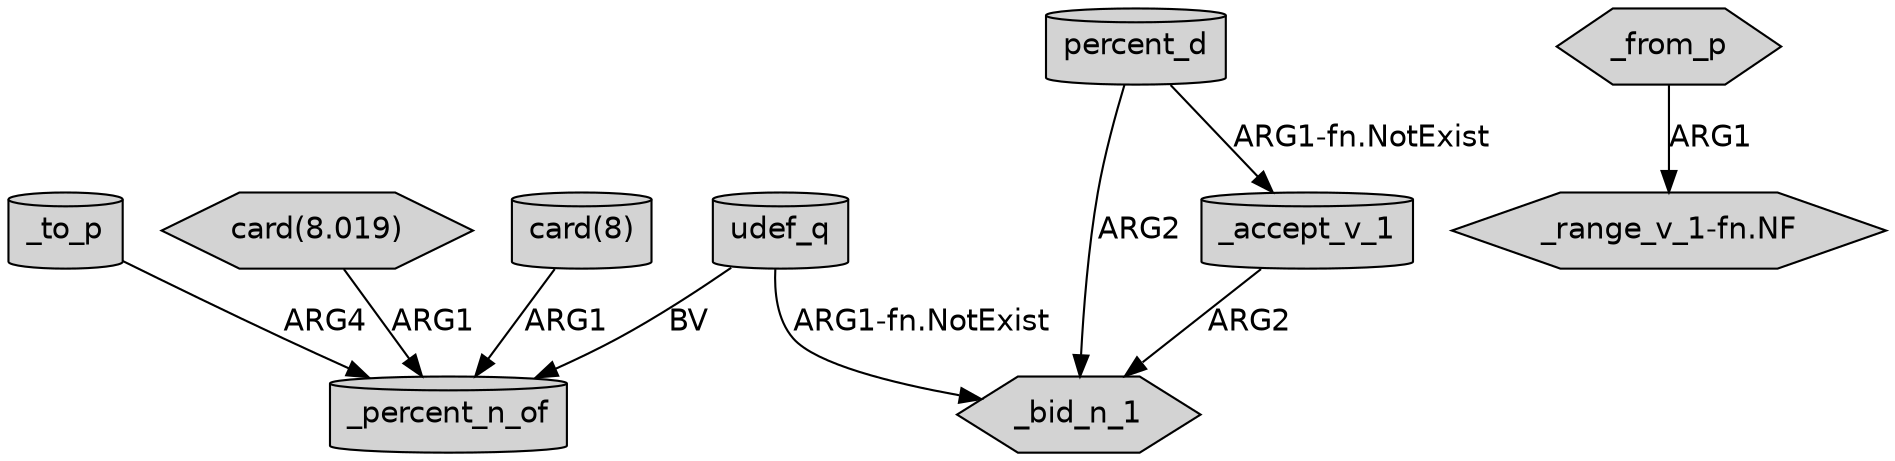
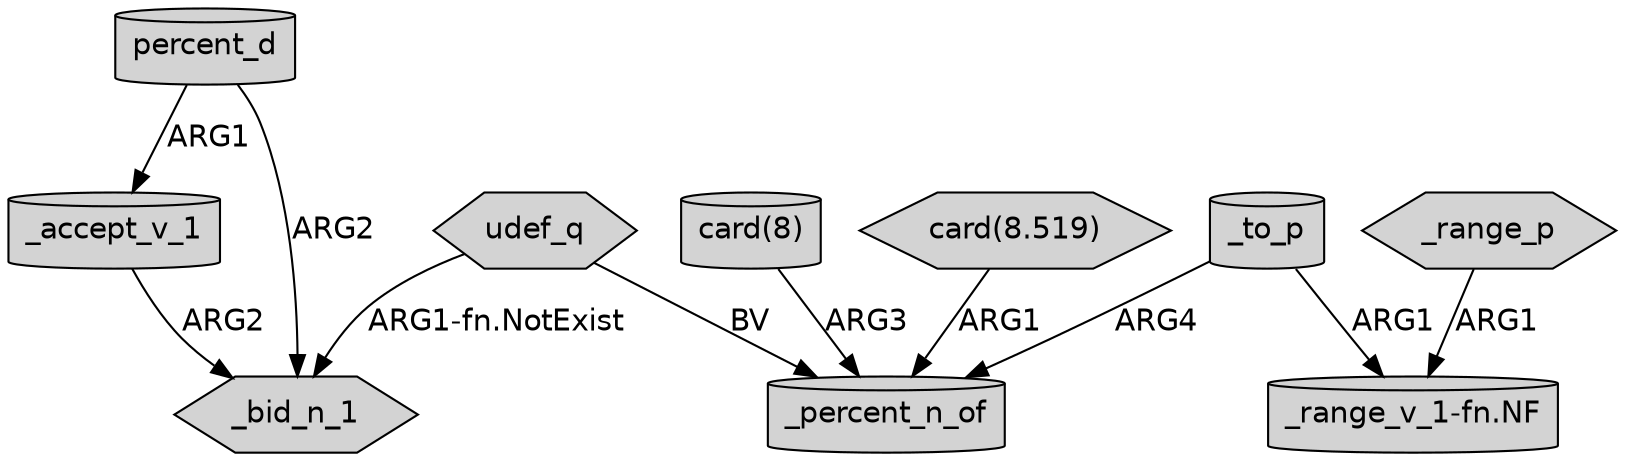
(1669, 47) -> (1489, 231)
(1361, 139) -> (209, 139)
(317, 231) -> (1015, 231)
(781, 231) -> (535, 231)
(1669, 231) -> (1413, 415)
none -> (1332, 315)
(567, 323) -> (867, 323)
